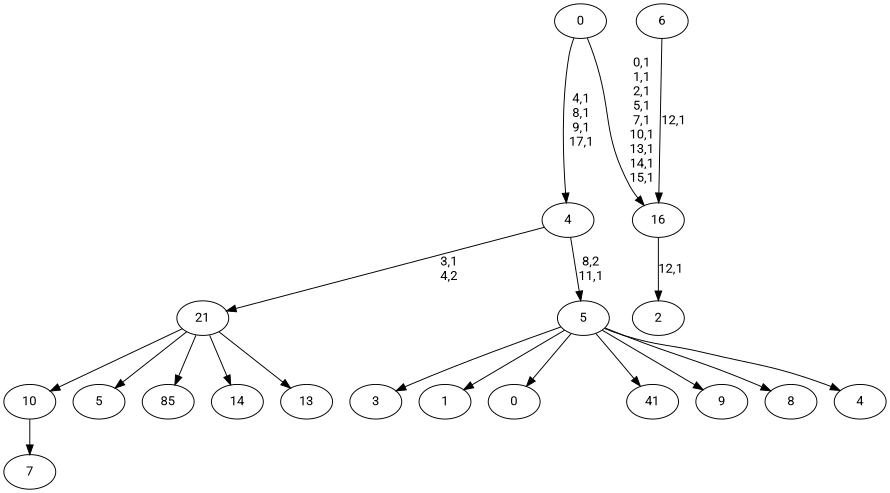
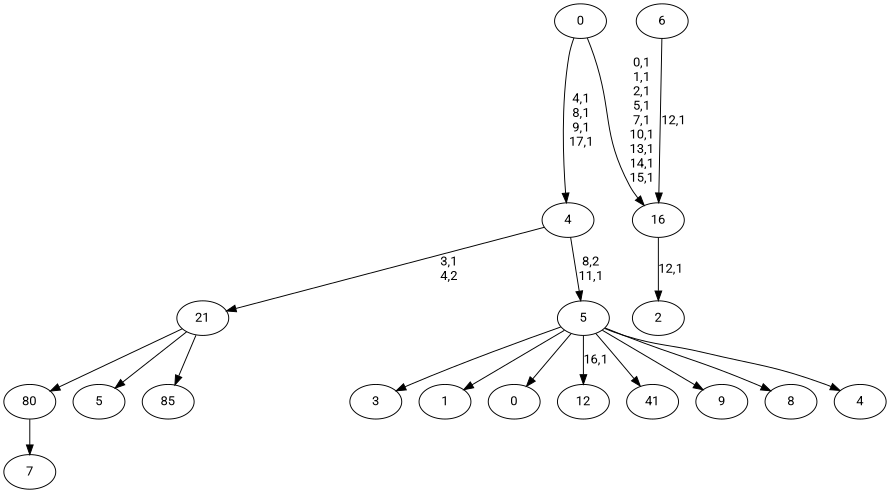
(30, 402) -> (30, 402)
(237, 402) -> none
(307, 402) -> none
none -> (583, 402)
